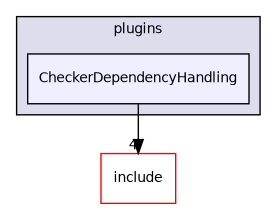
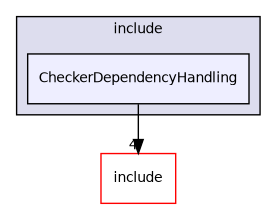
(138, 30) -> (138, 30)
